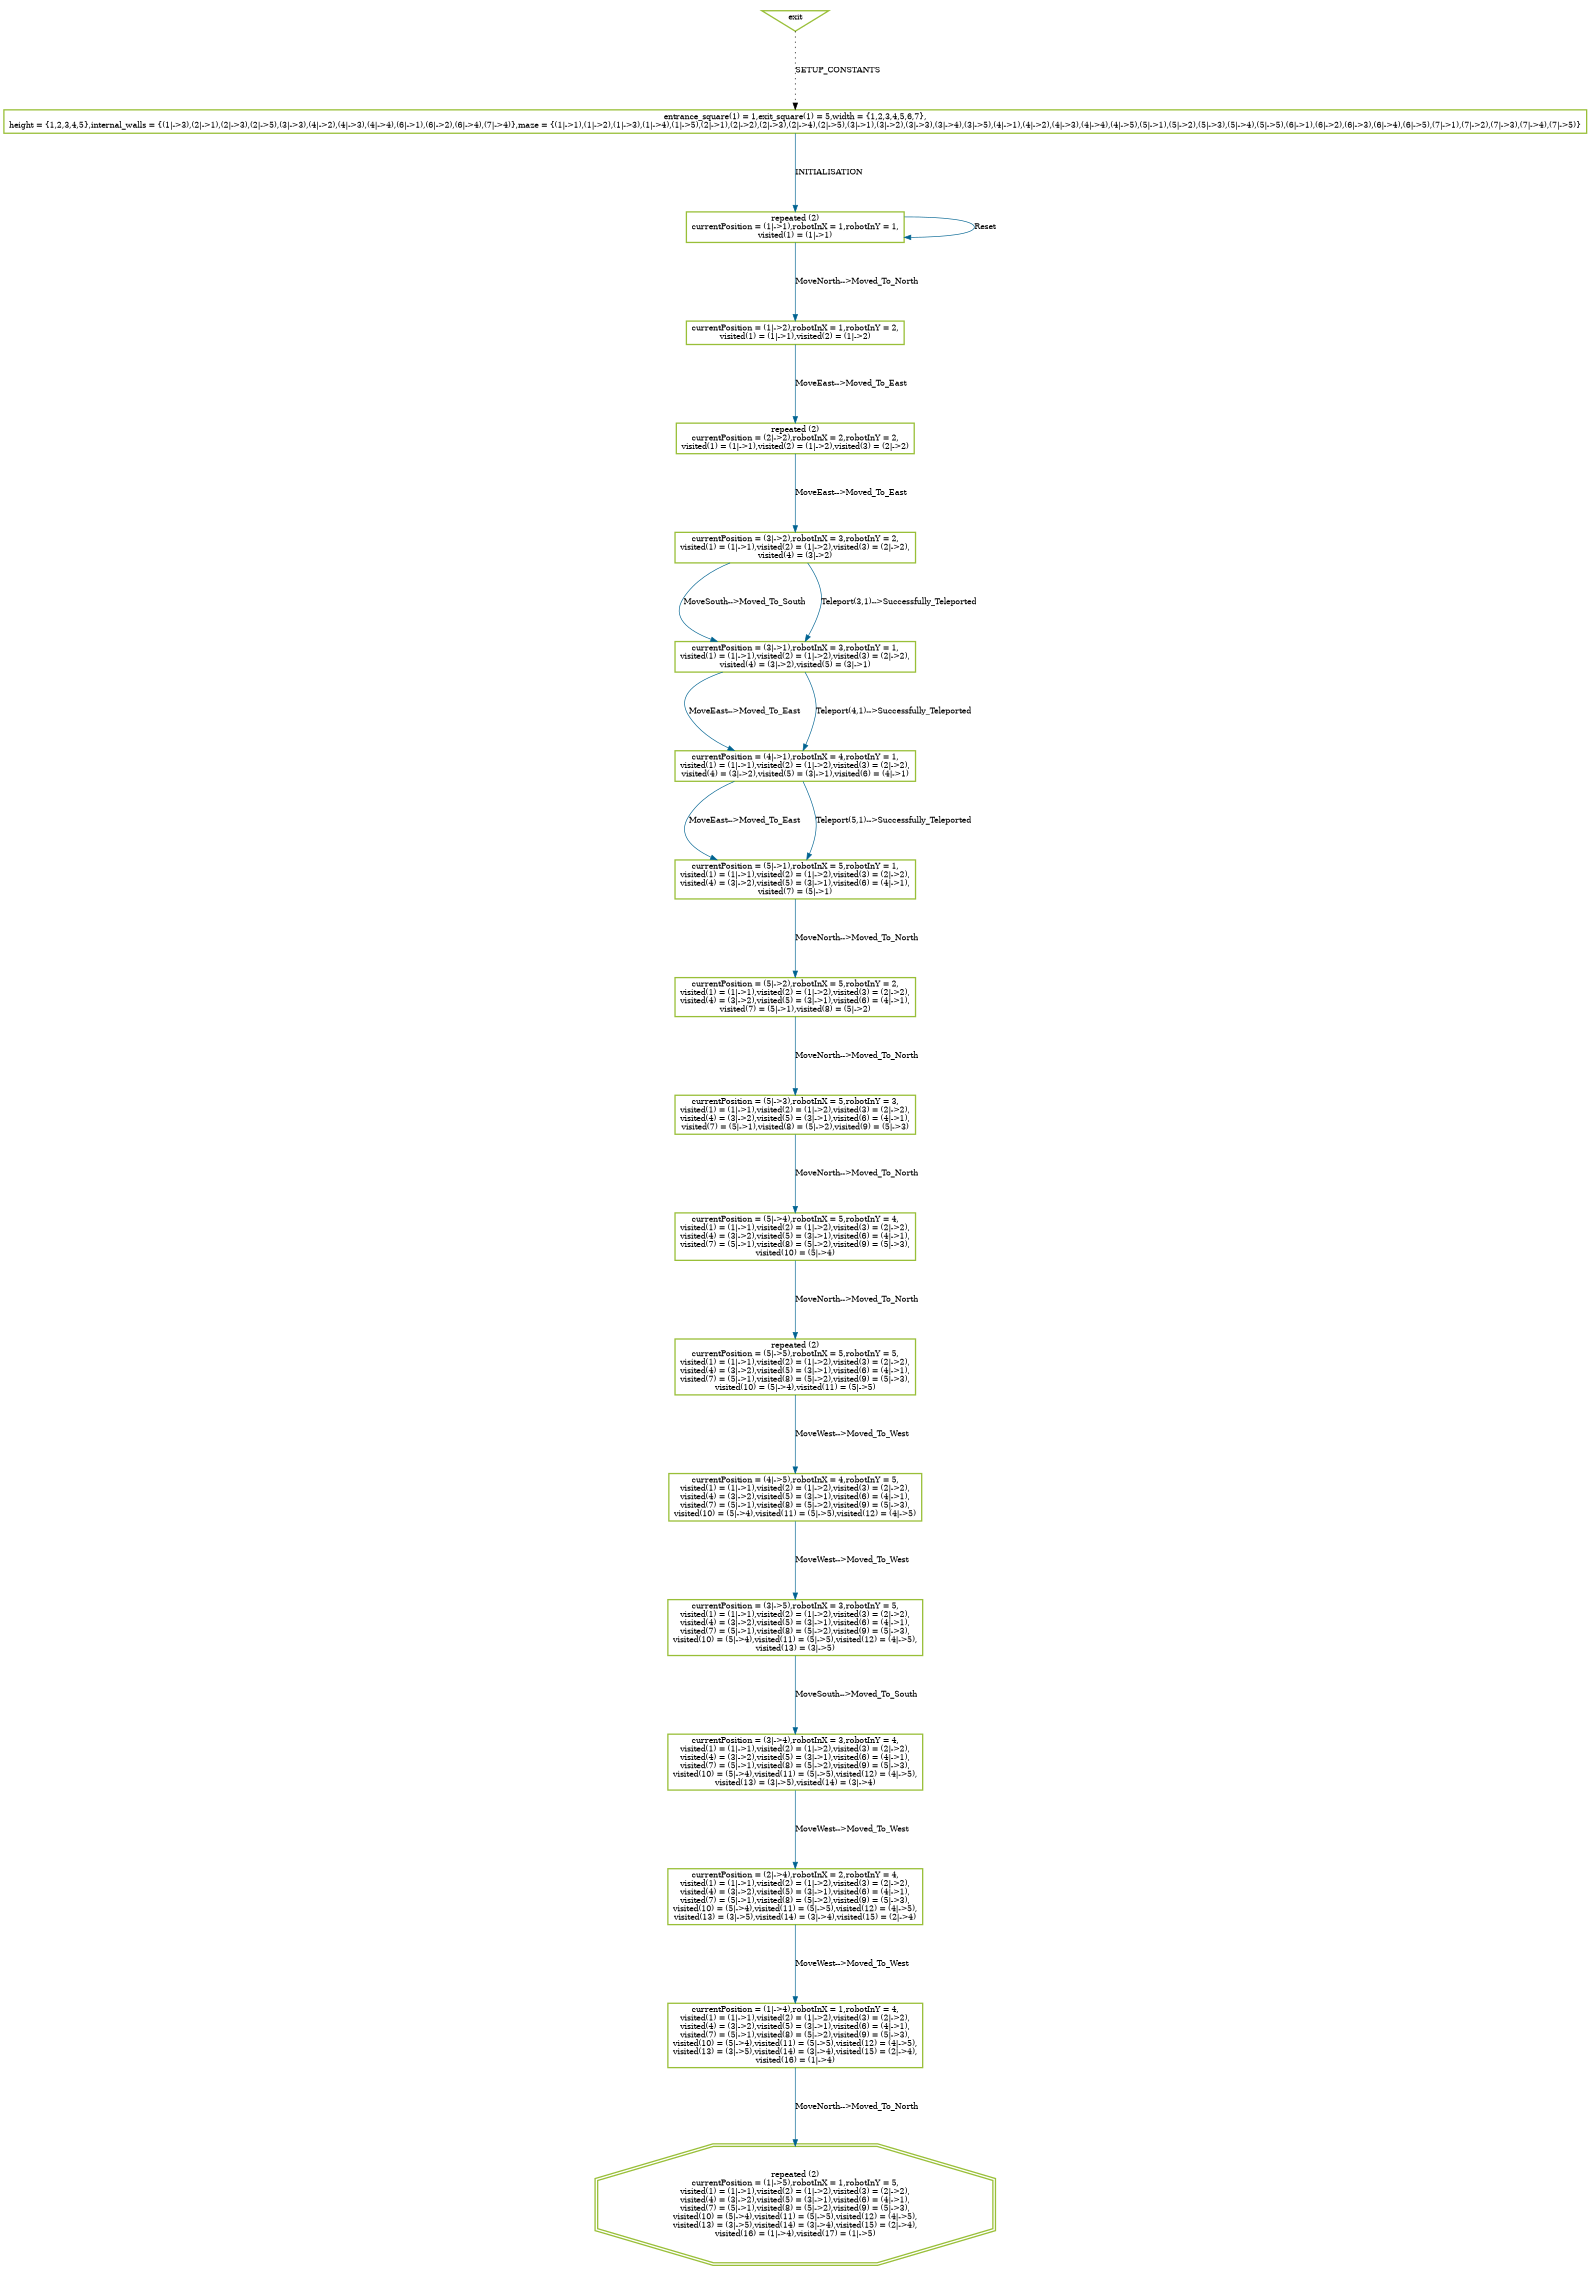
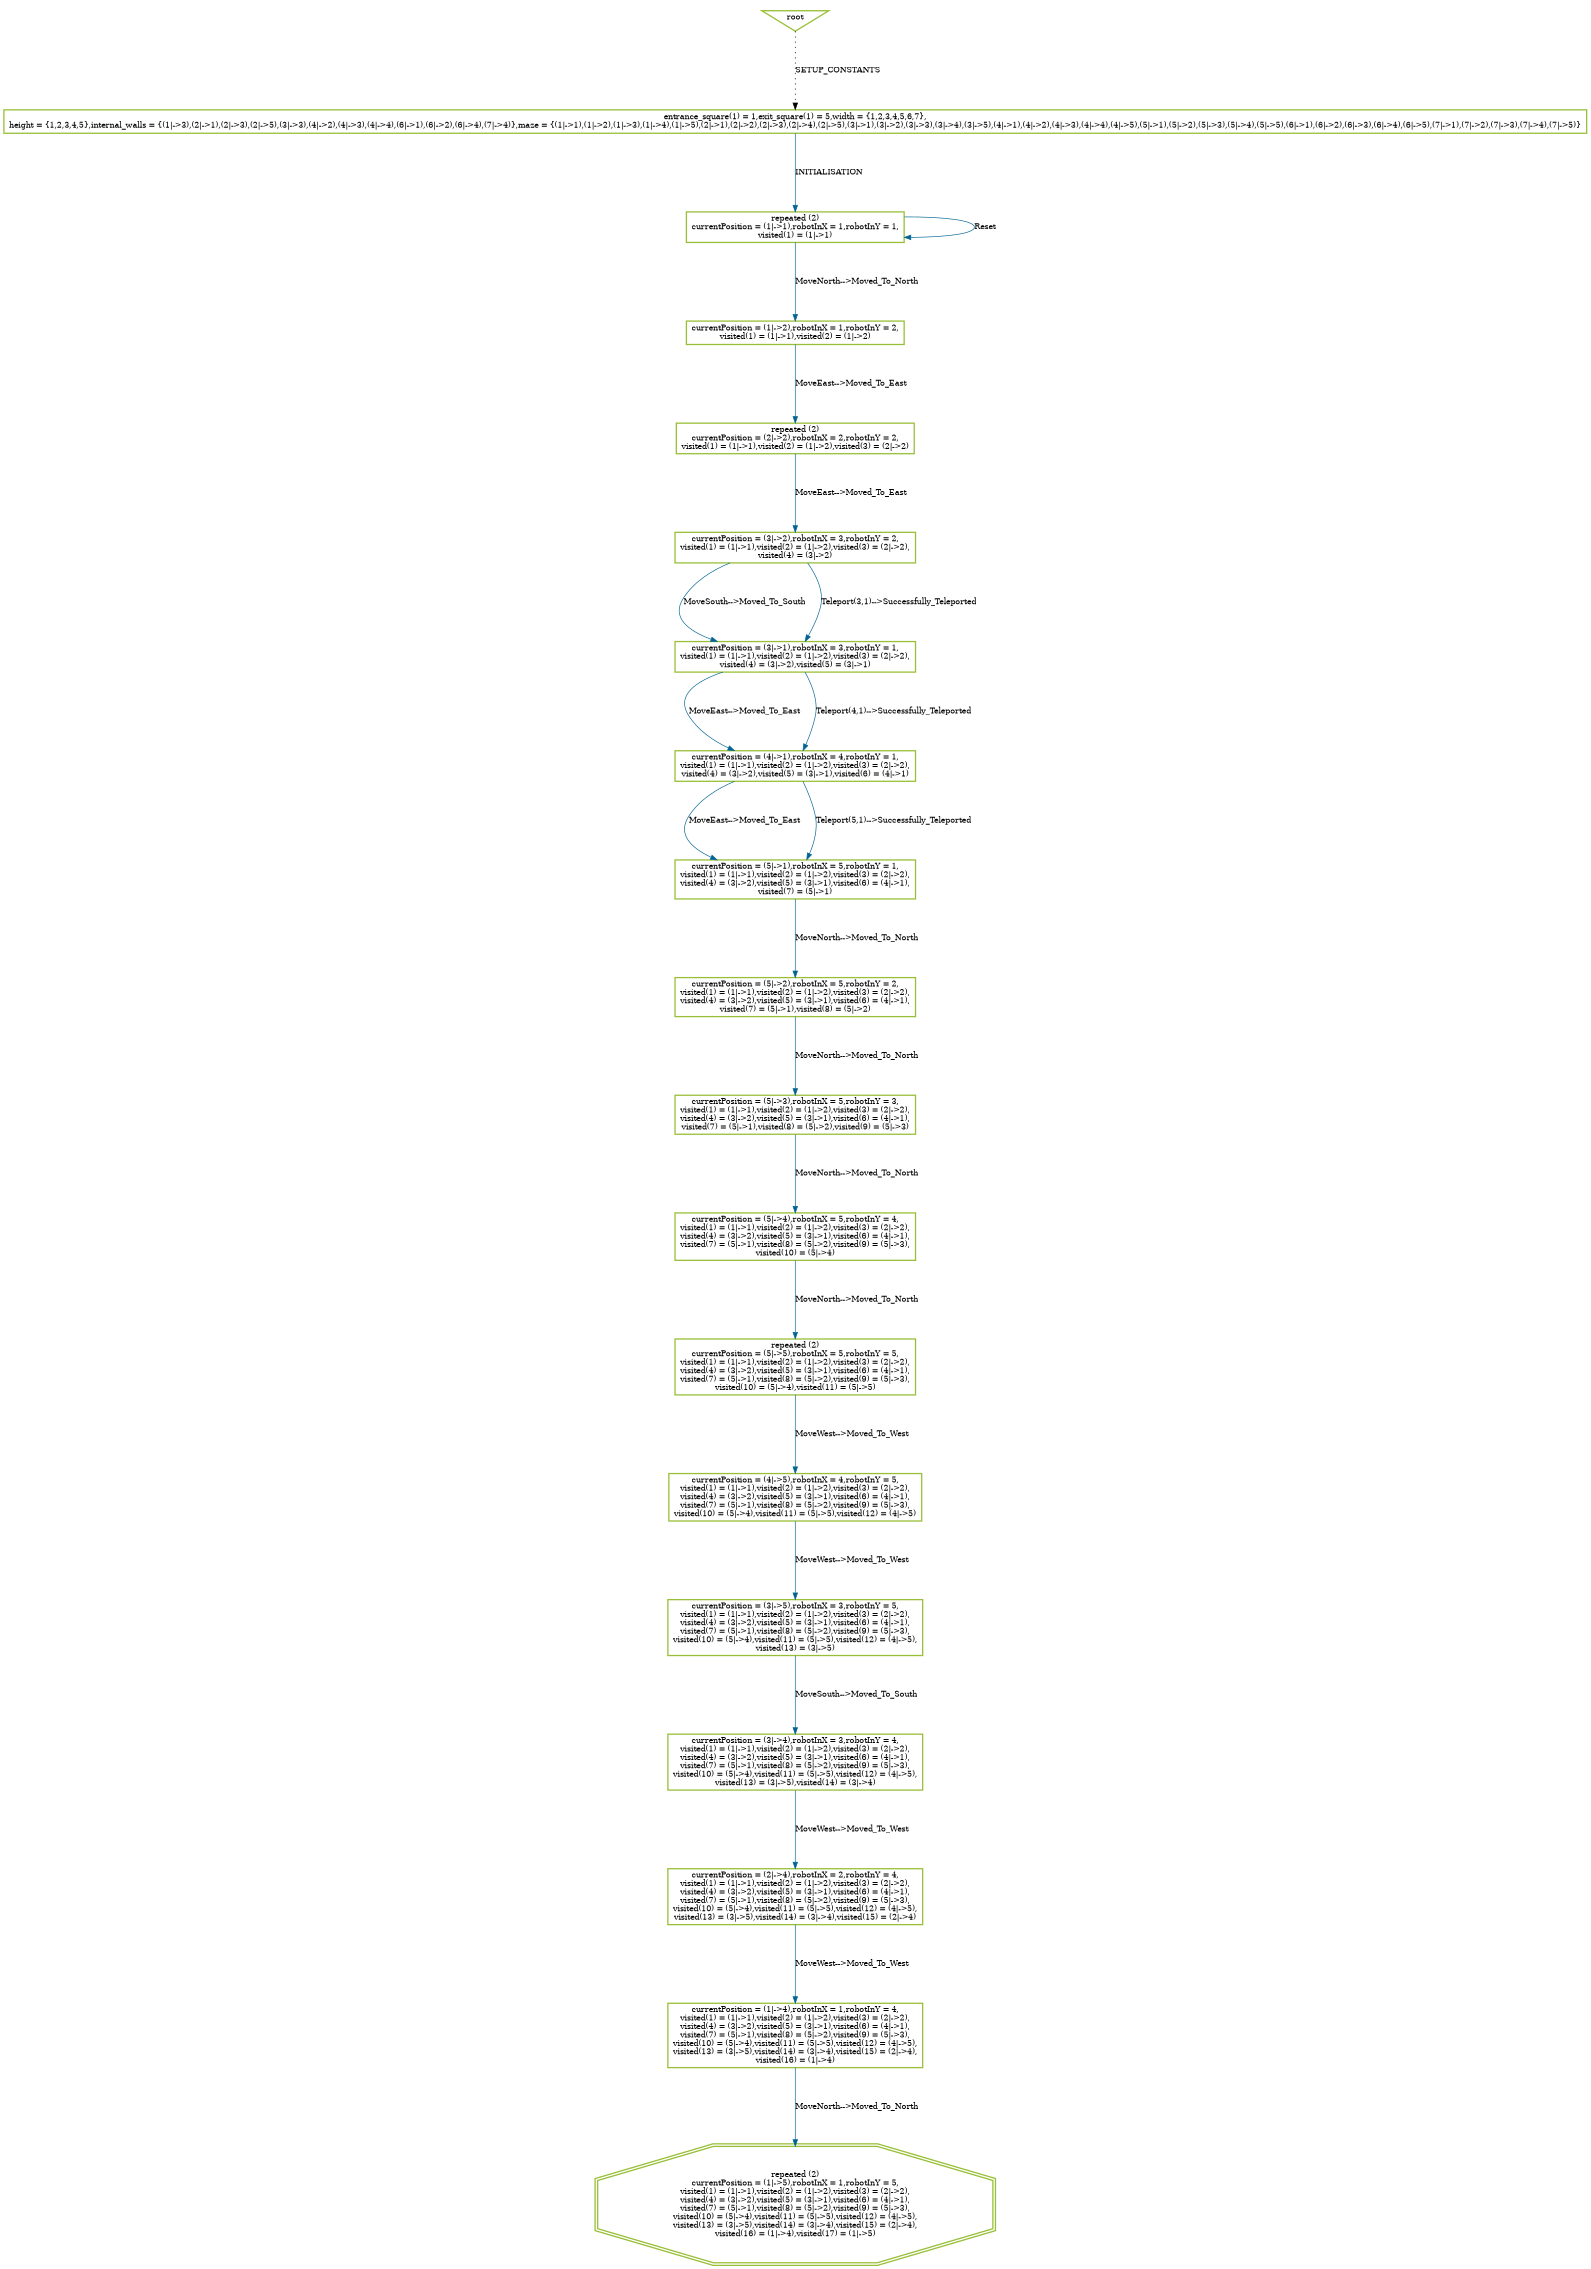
(795, 18) -> (795, 18)
